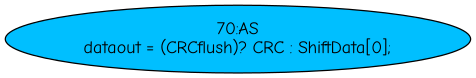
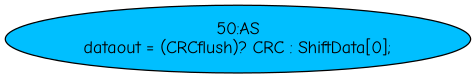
(238, 39) -> (238, 39)
